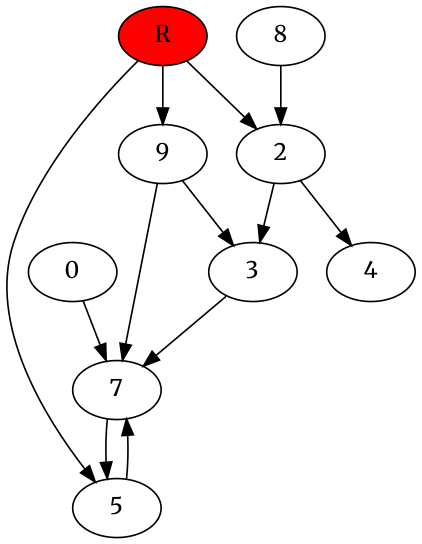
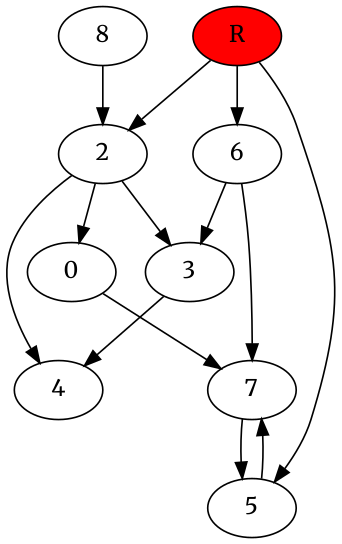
(163, 154) -> (237, 154)
none -> (89, 205)
(191, 326) -> (130, 326)
